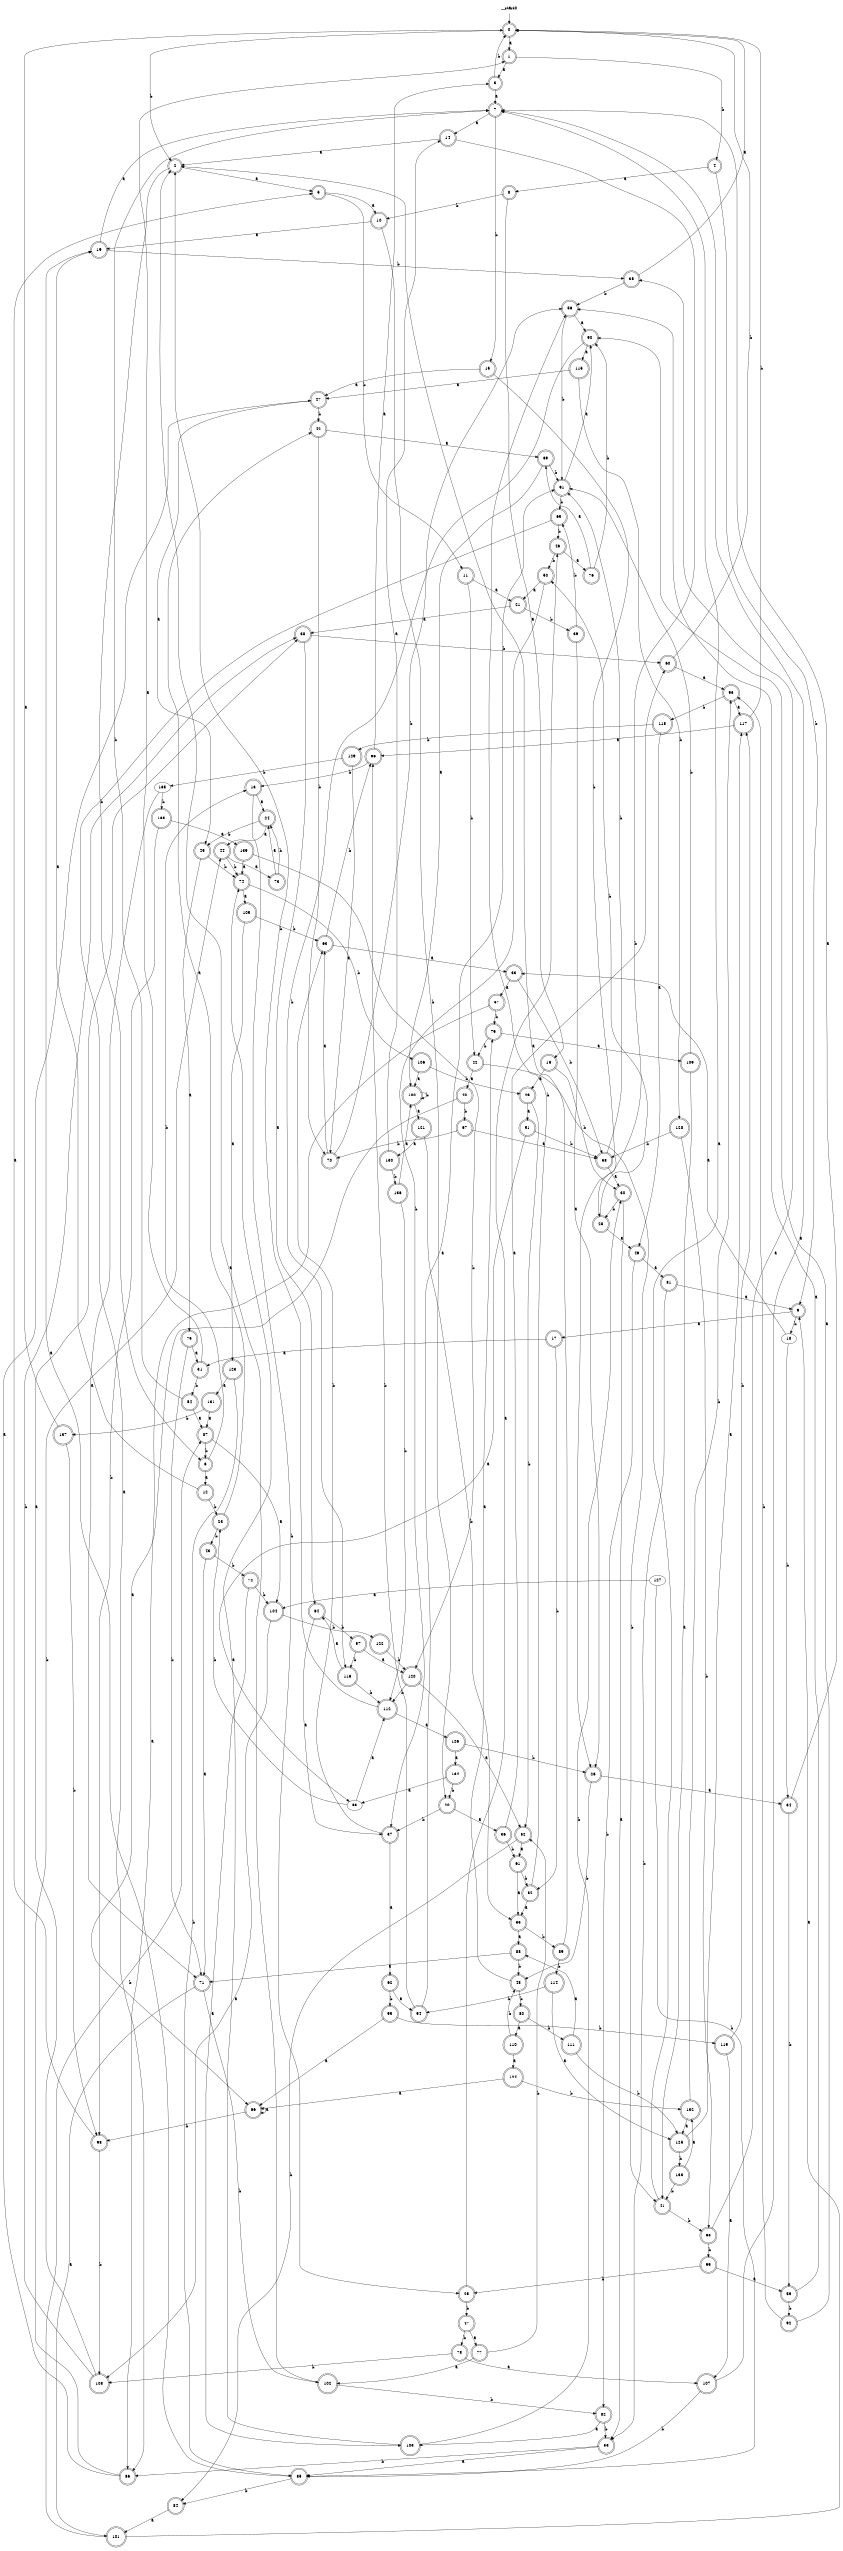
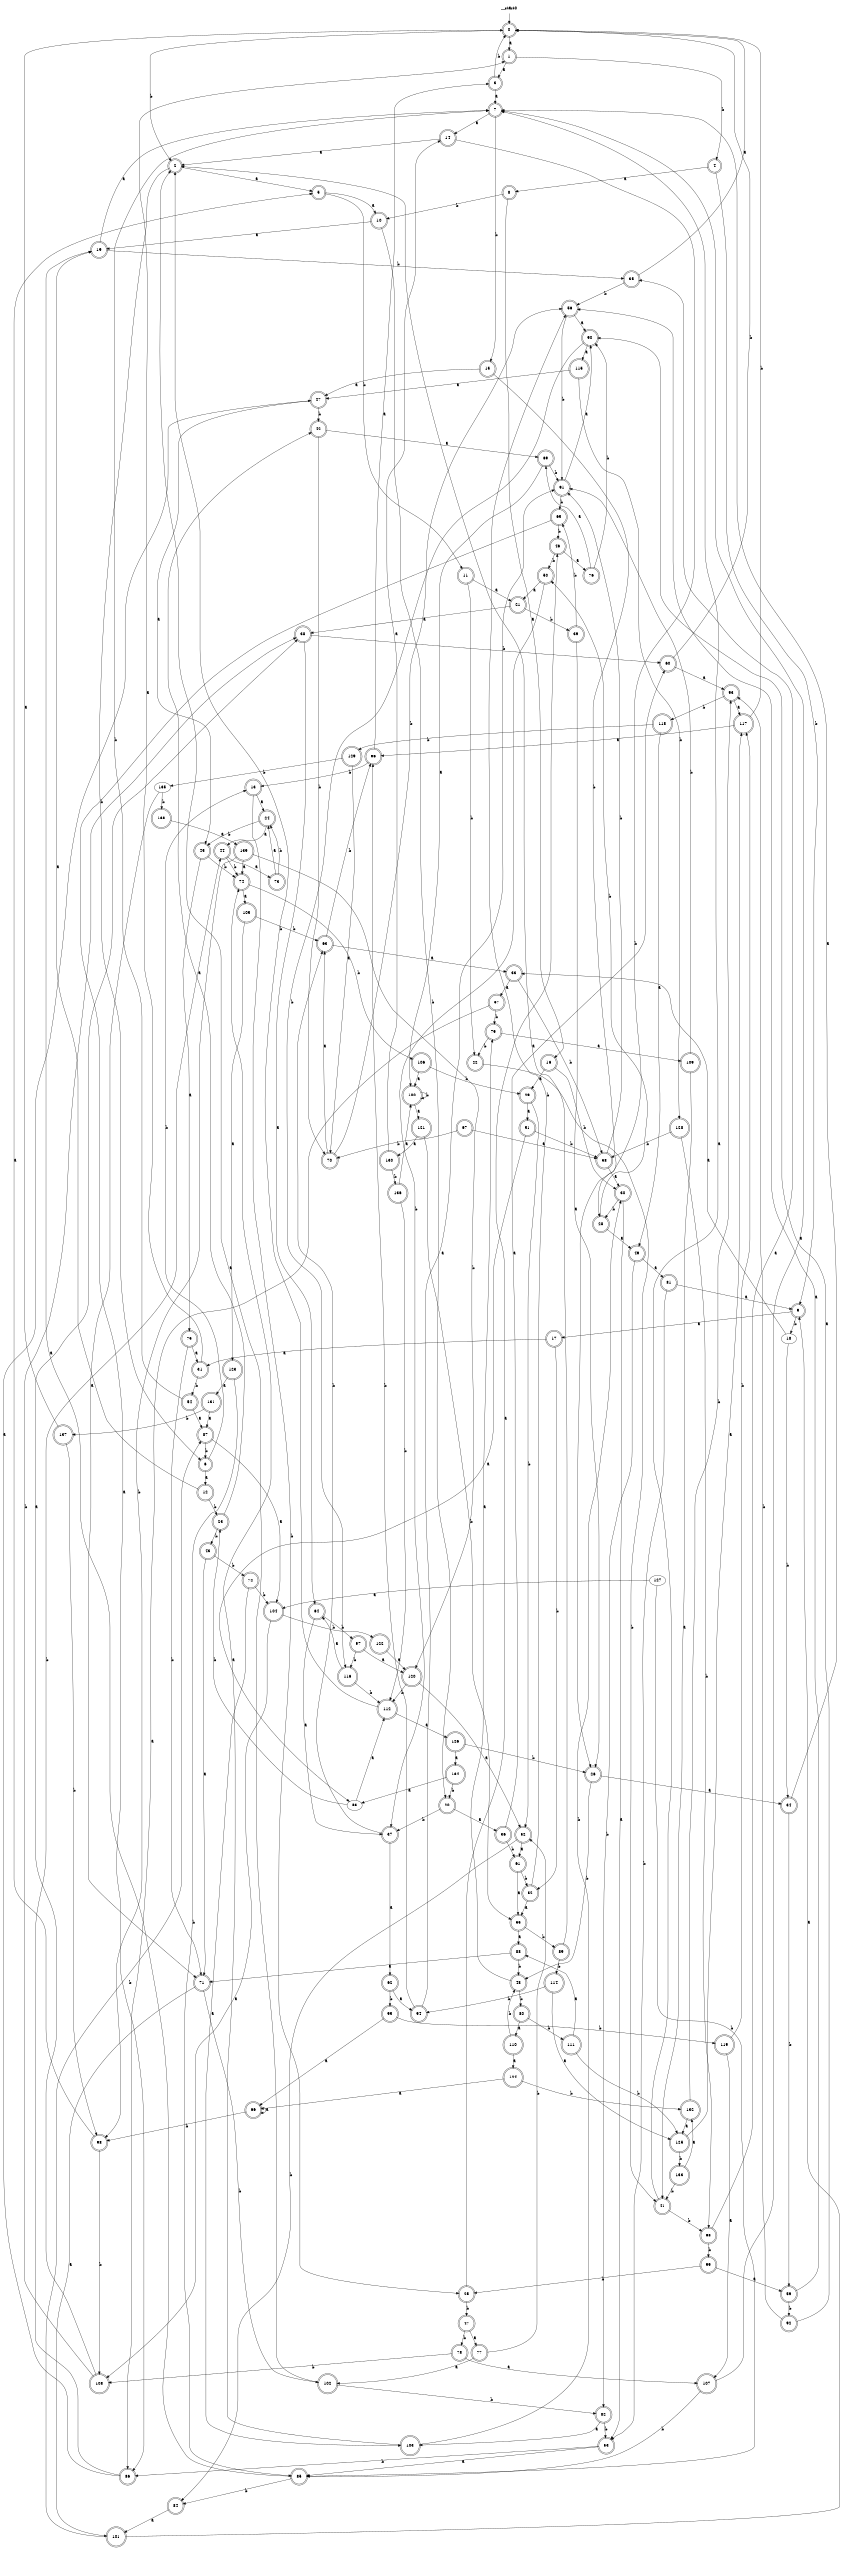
(465, 1095) -> none
(110, 1476) -> (137, 1489)
(399, 1660) -> (399, 1660)
